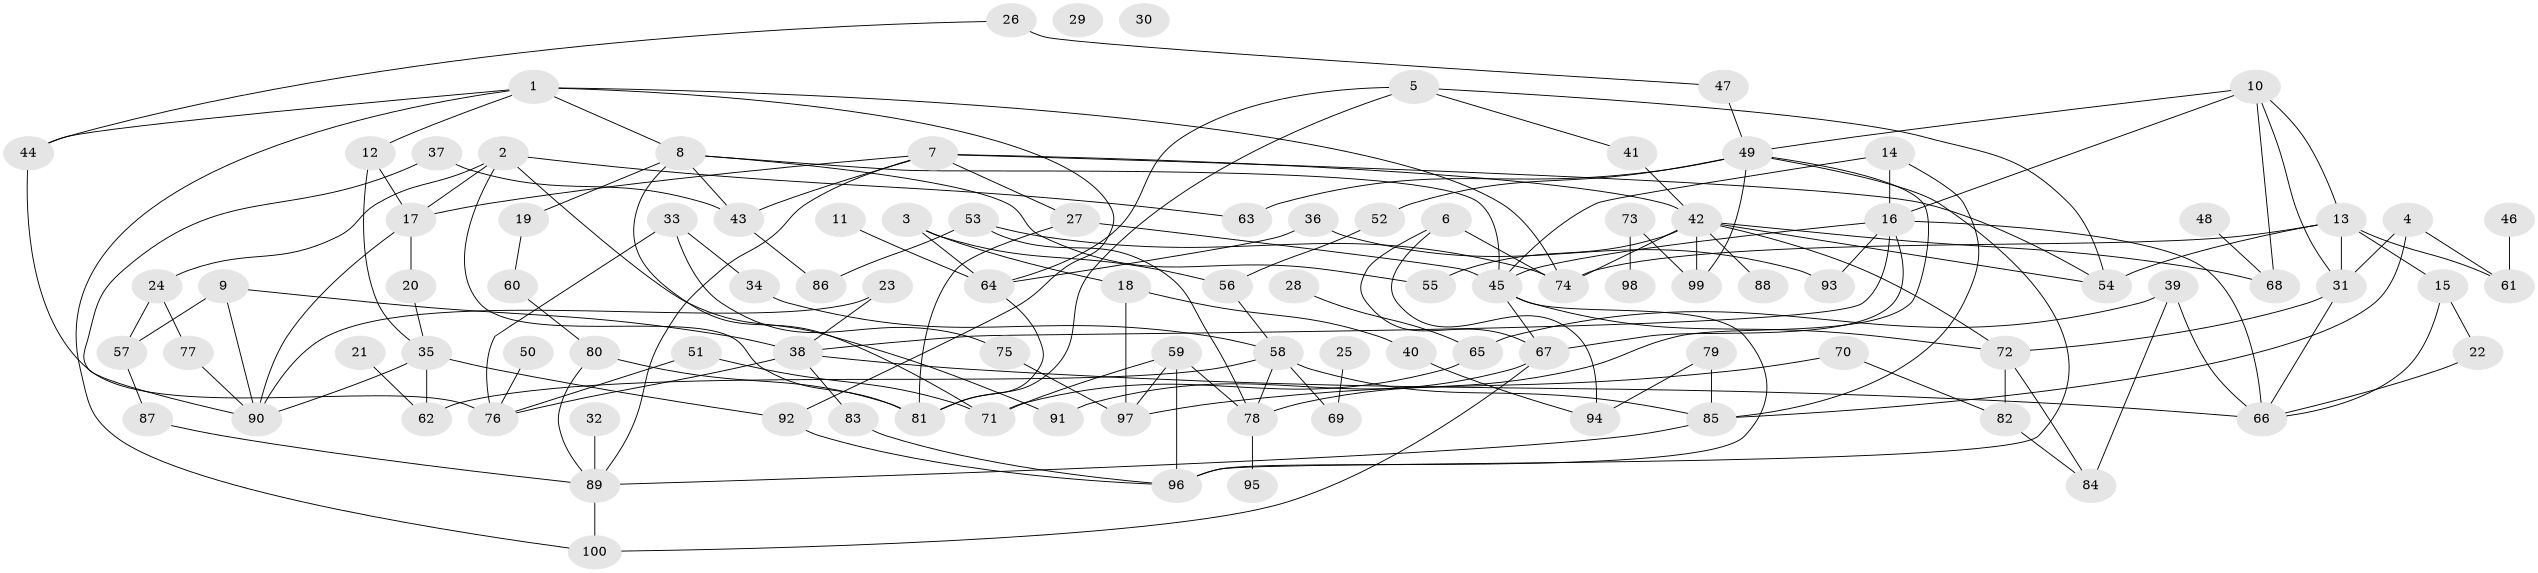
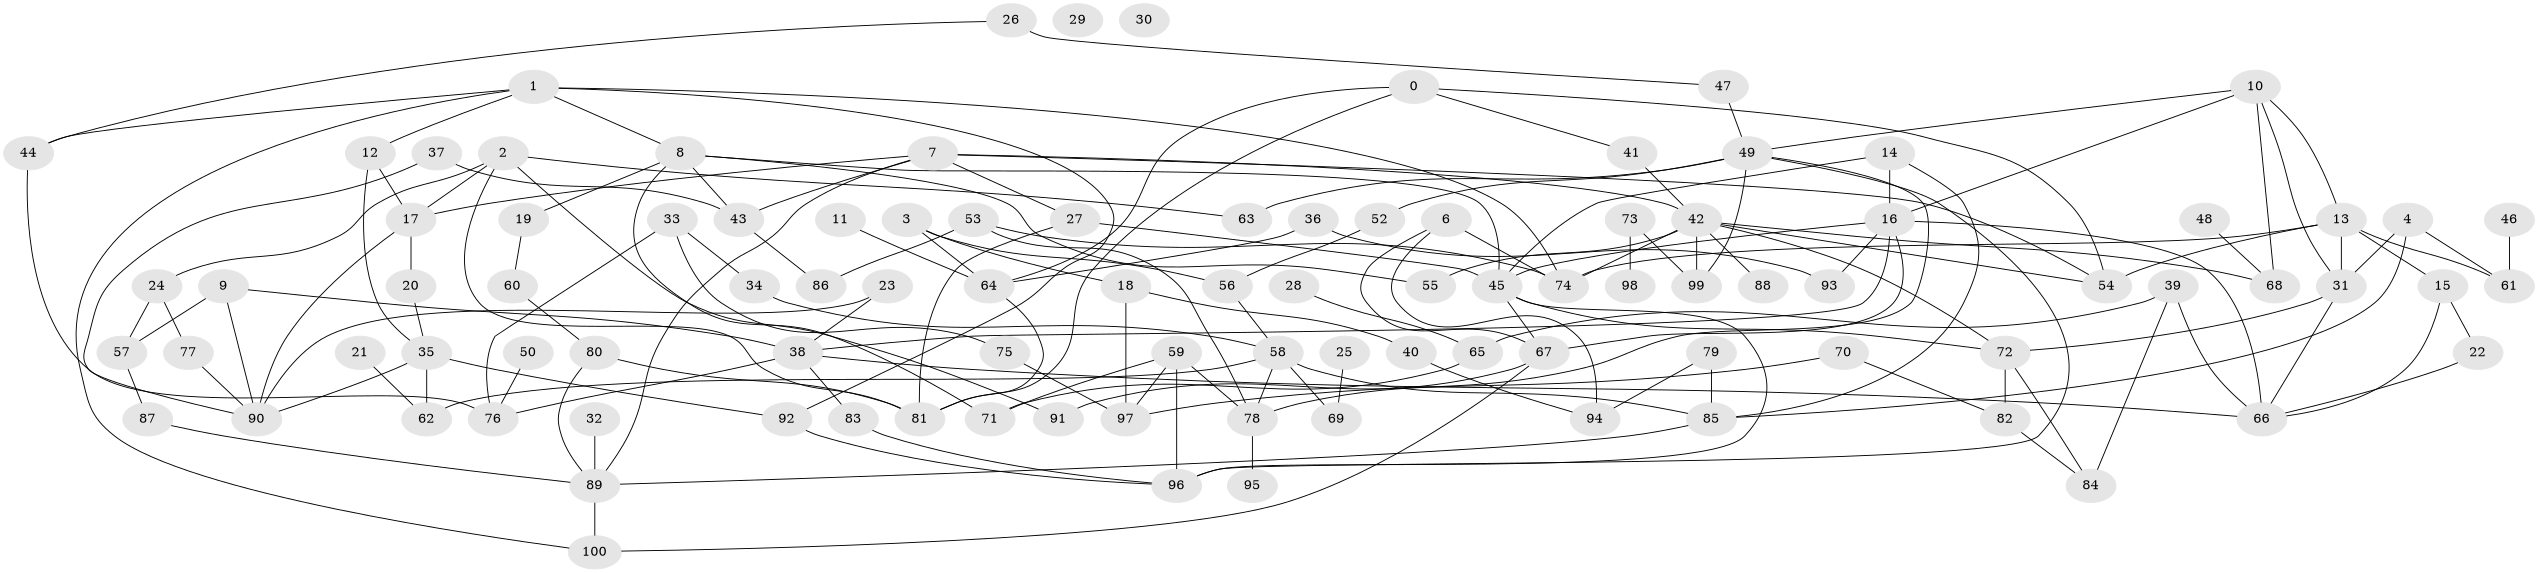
(1414, 87) -> (1414, 87)
(696, 353) -> none
